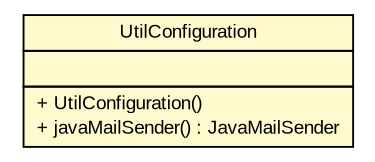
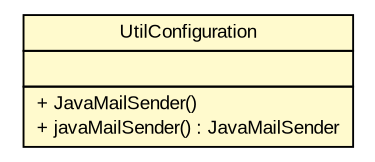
(120, 104) -> (117, 104)
